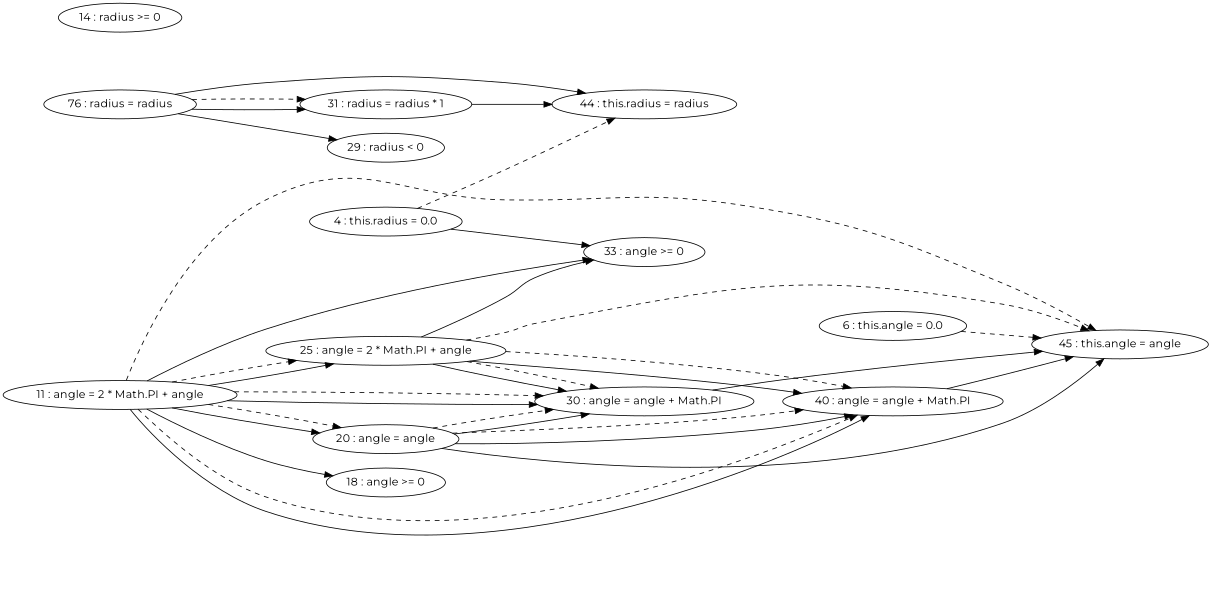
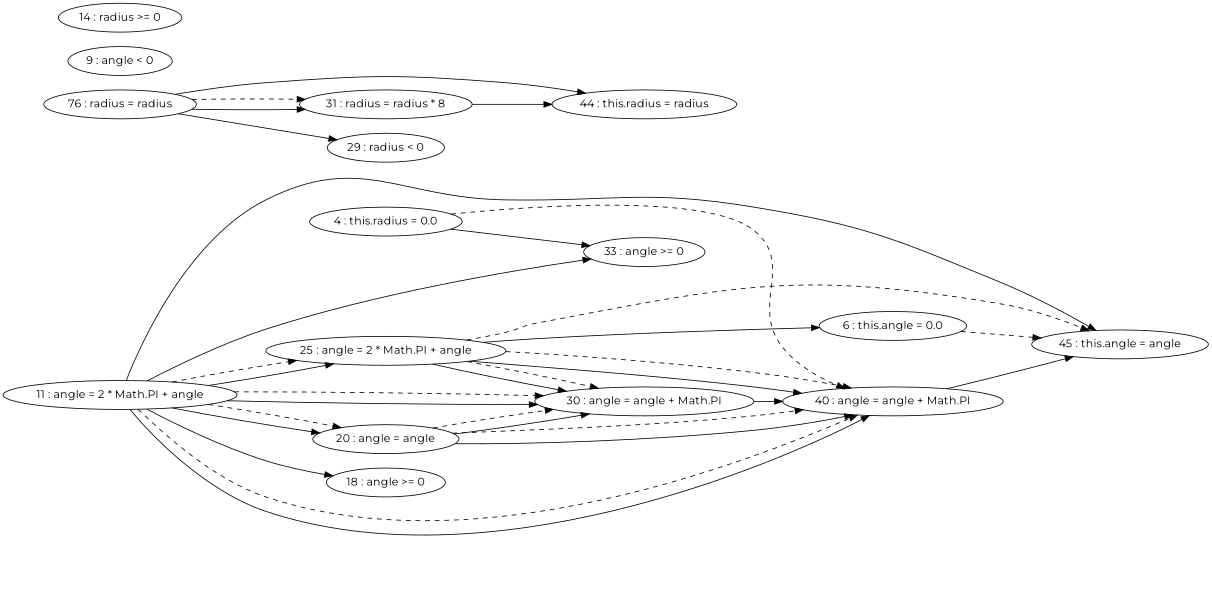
none -> (120, 61)
(386, 104) -> (386, 104)
(513, 166) -> (701, 211)
(570, 199) -> (570, 199)
(504, 298) -> (647, 333)
(873, 369) -> (764, 401)
(780, 464) -> none
